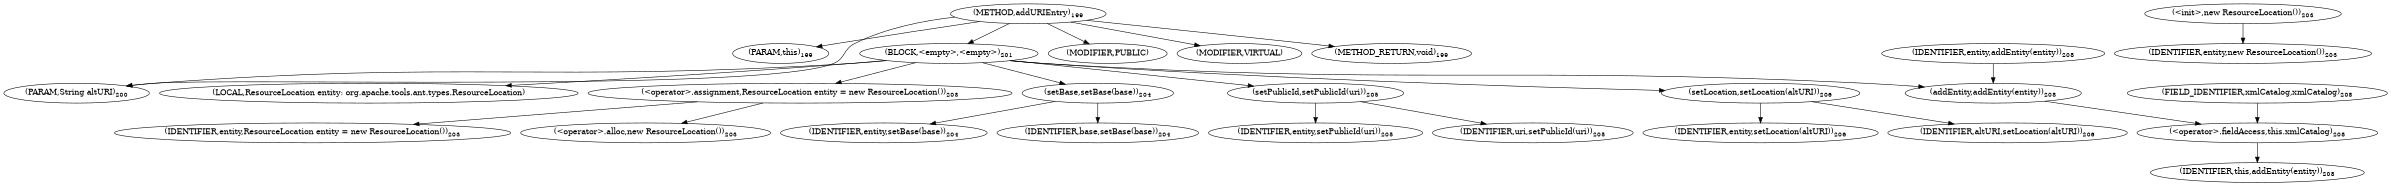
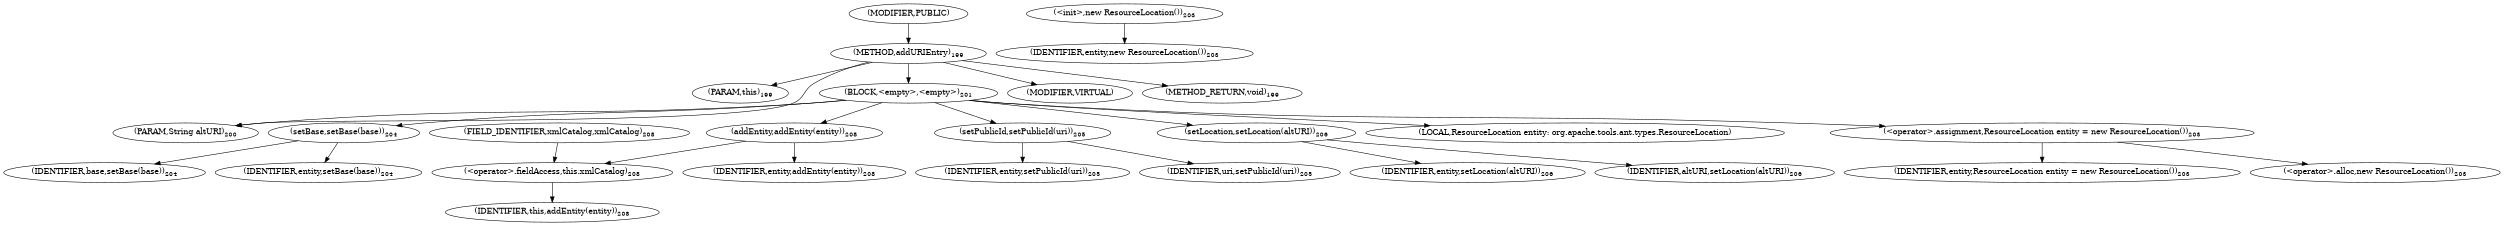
(1066, 32) -> (908, 31)
(1993, 71) -> (794, 150)
